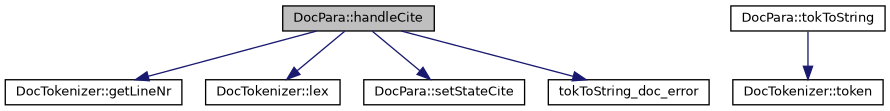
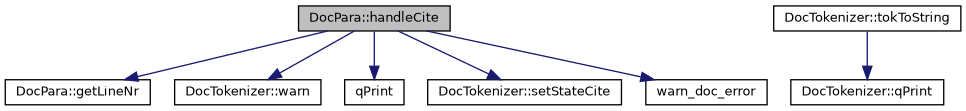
(808, 18) -> (867, 18)
(94, 92) -> (78, 92)
(273, 92) -> (248, 92)
none -> (374, 92)
(444, 92) -> (525, 92)
(629, 92) -> (706, 92)
(808, 92) -> (867, 92)
